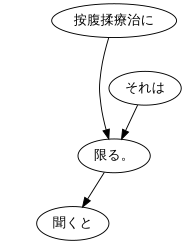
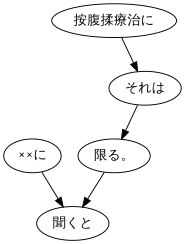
(100, 84) -> (128, 50)
none -> (32, 156)
